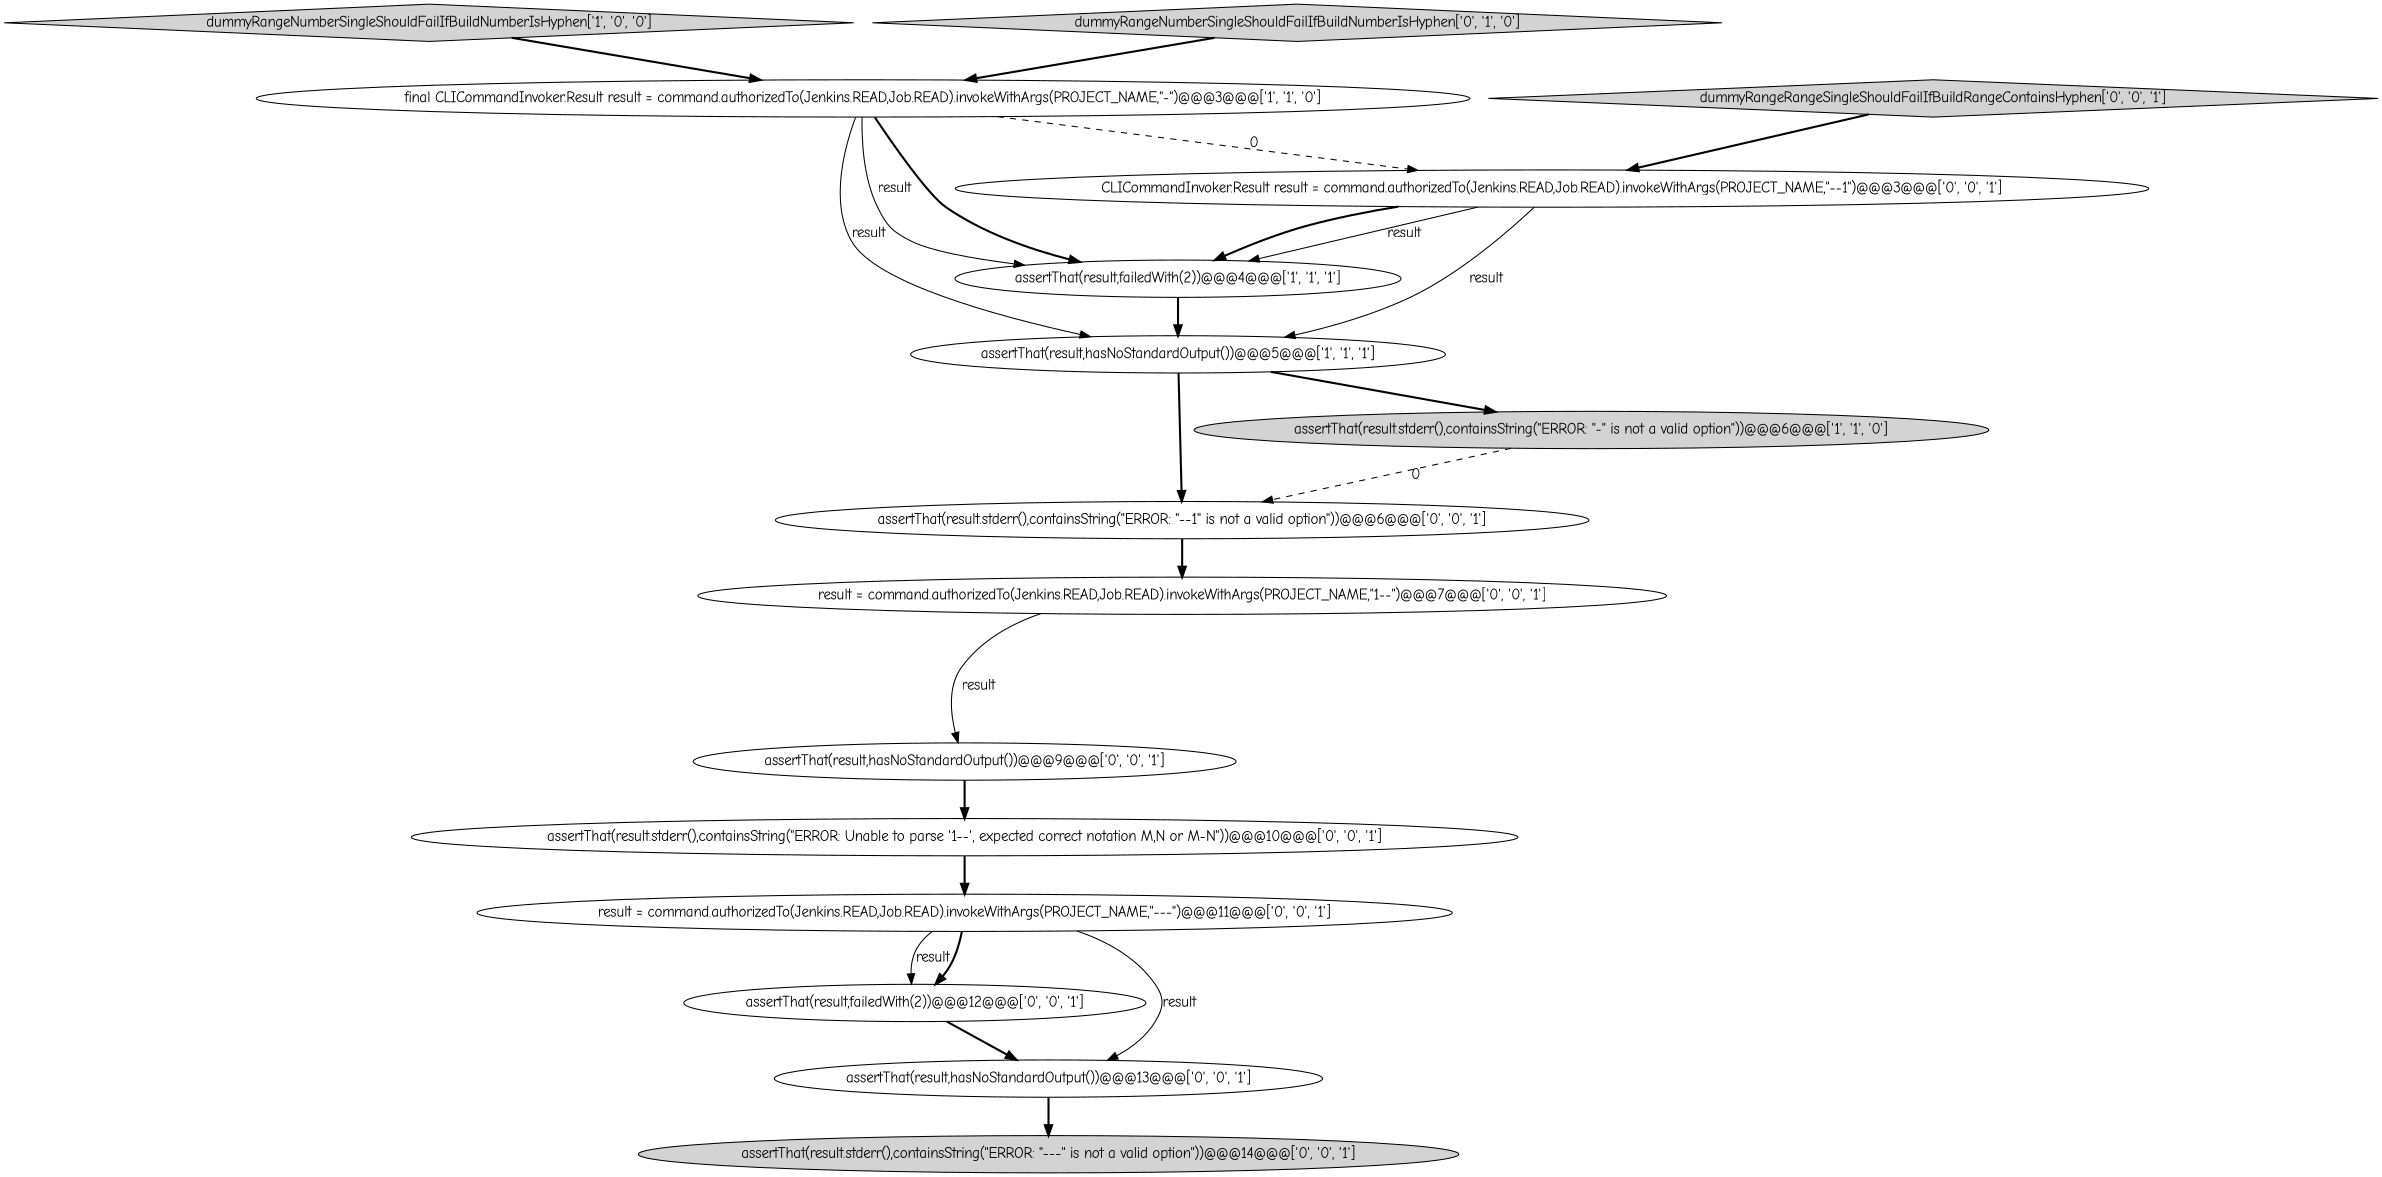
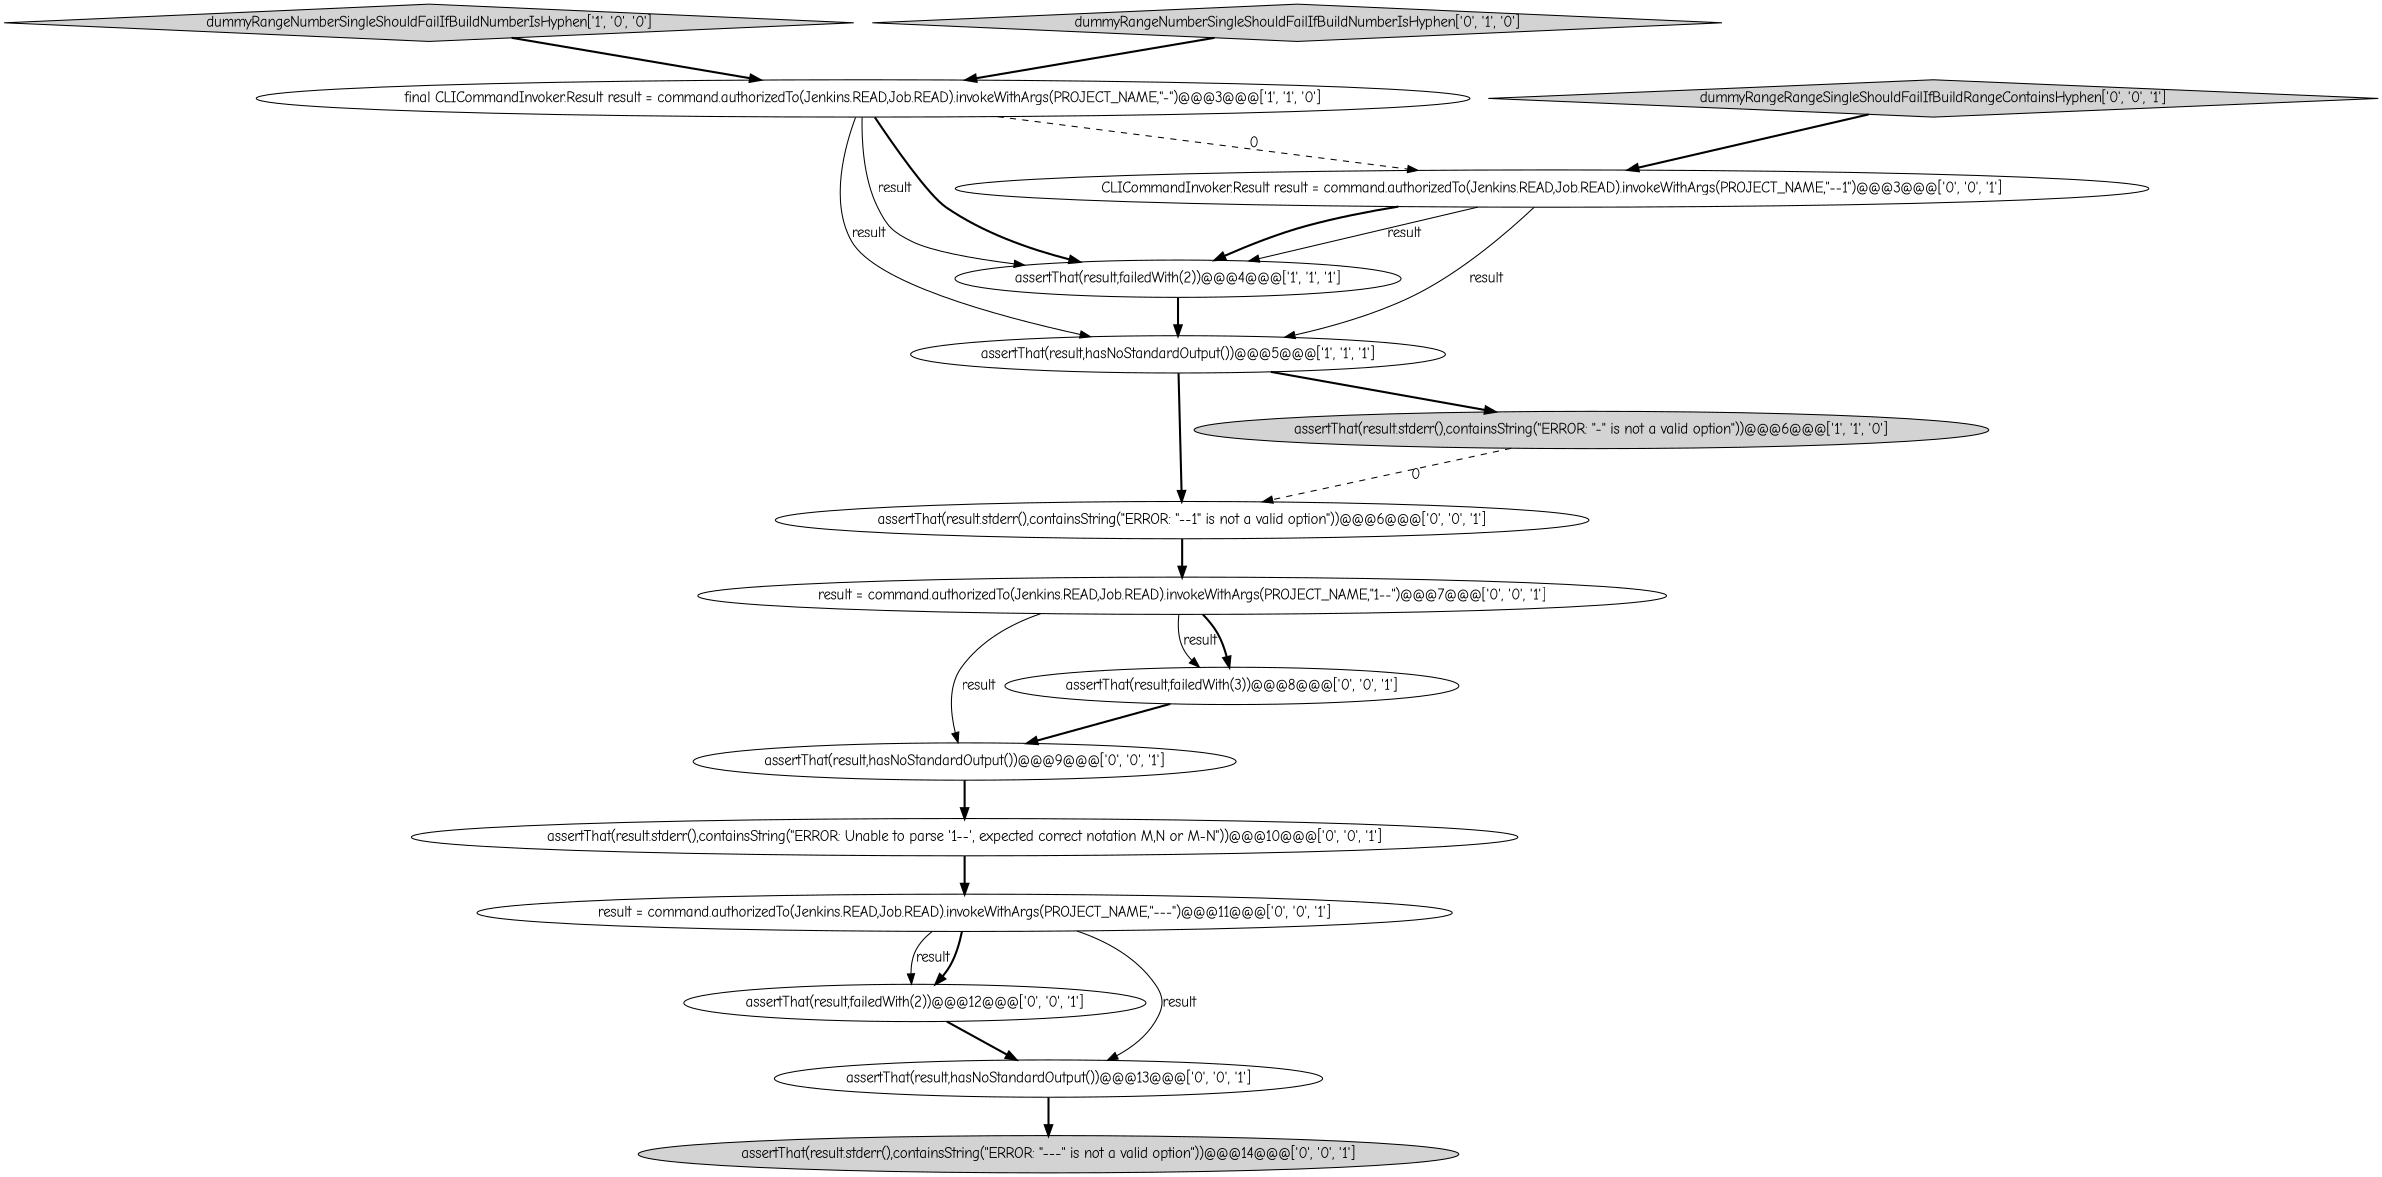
none -> (1232, 686)
